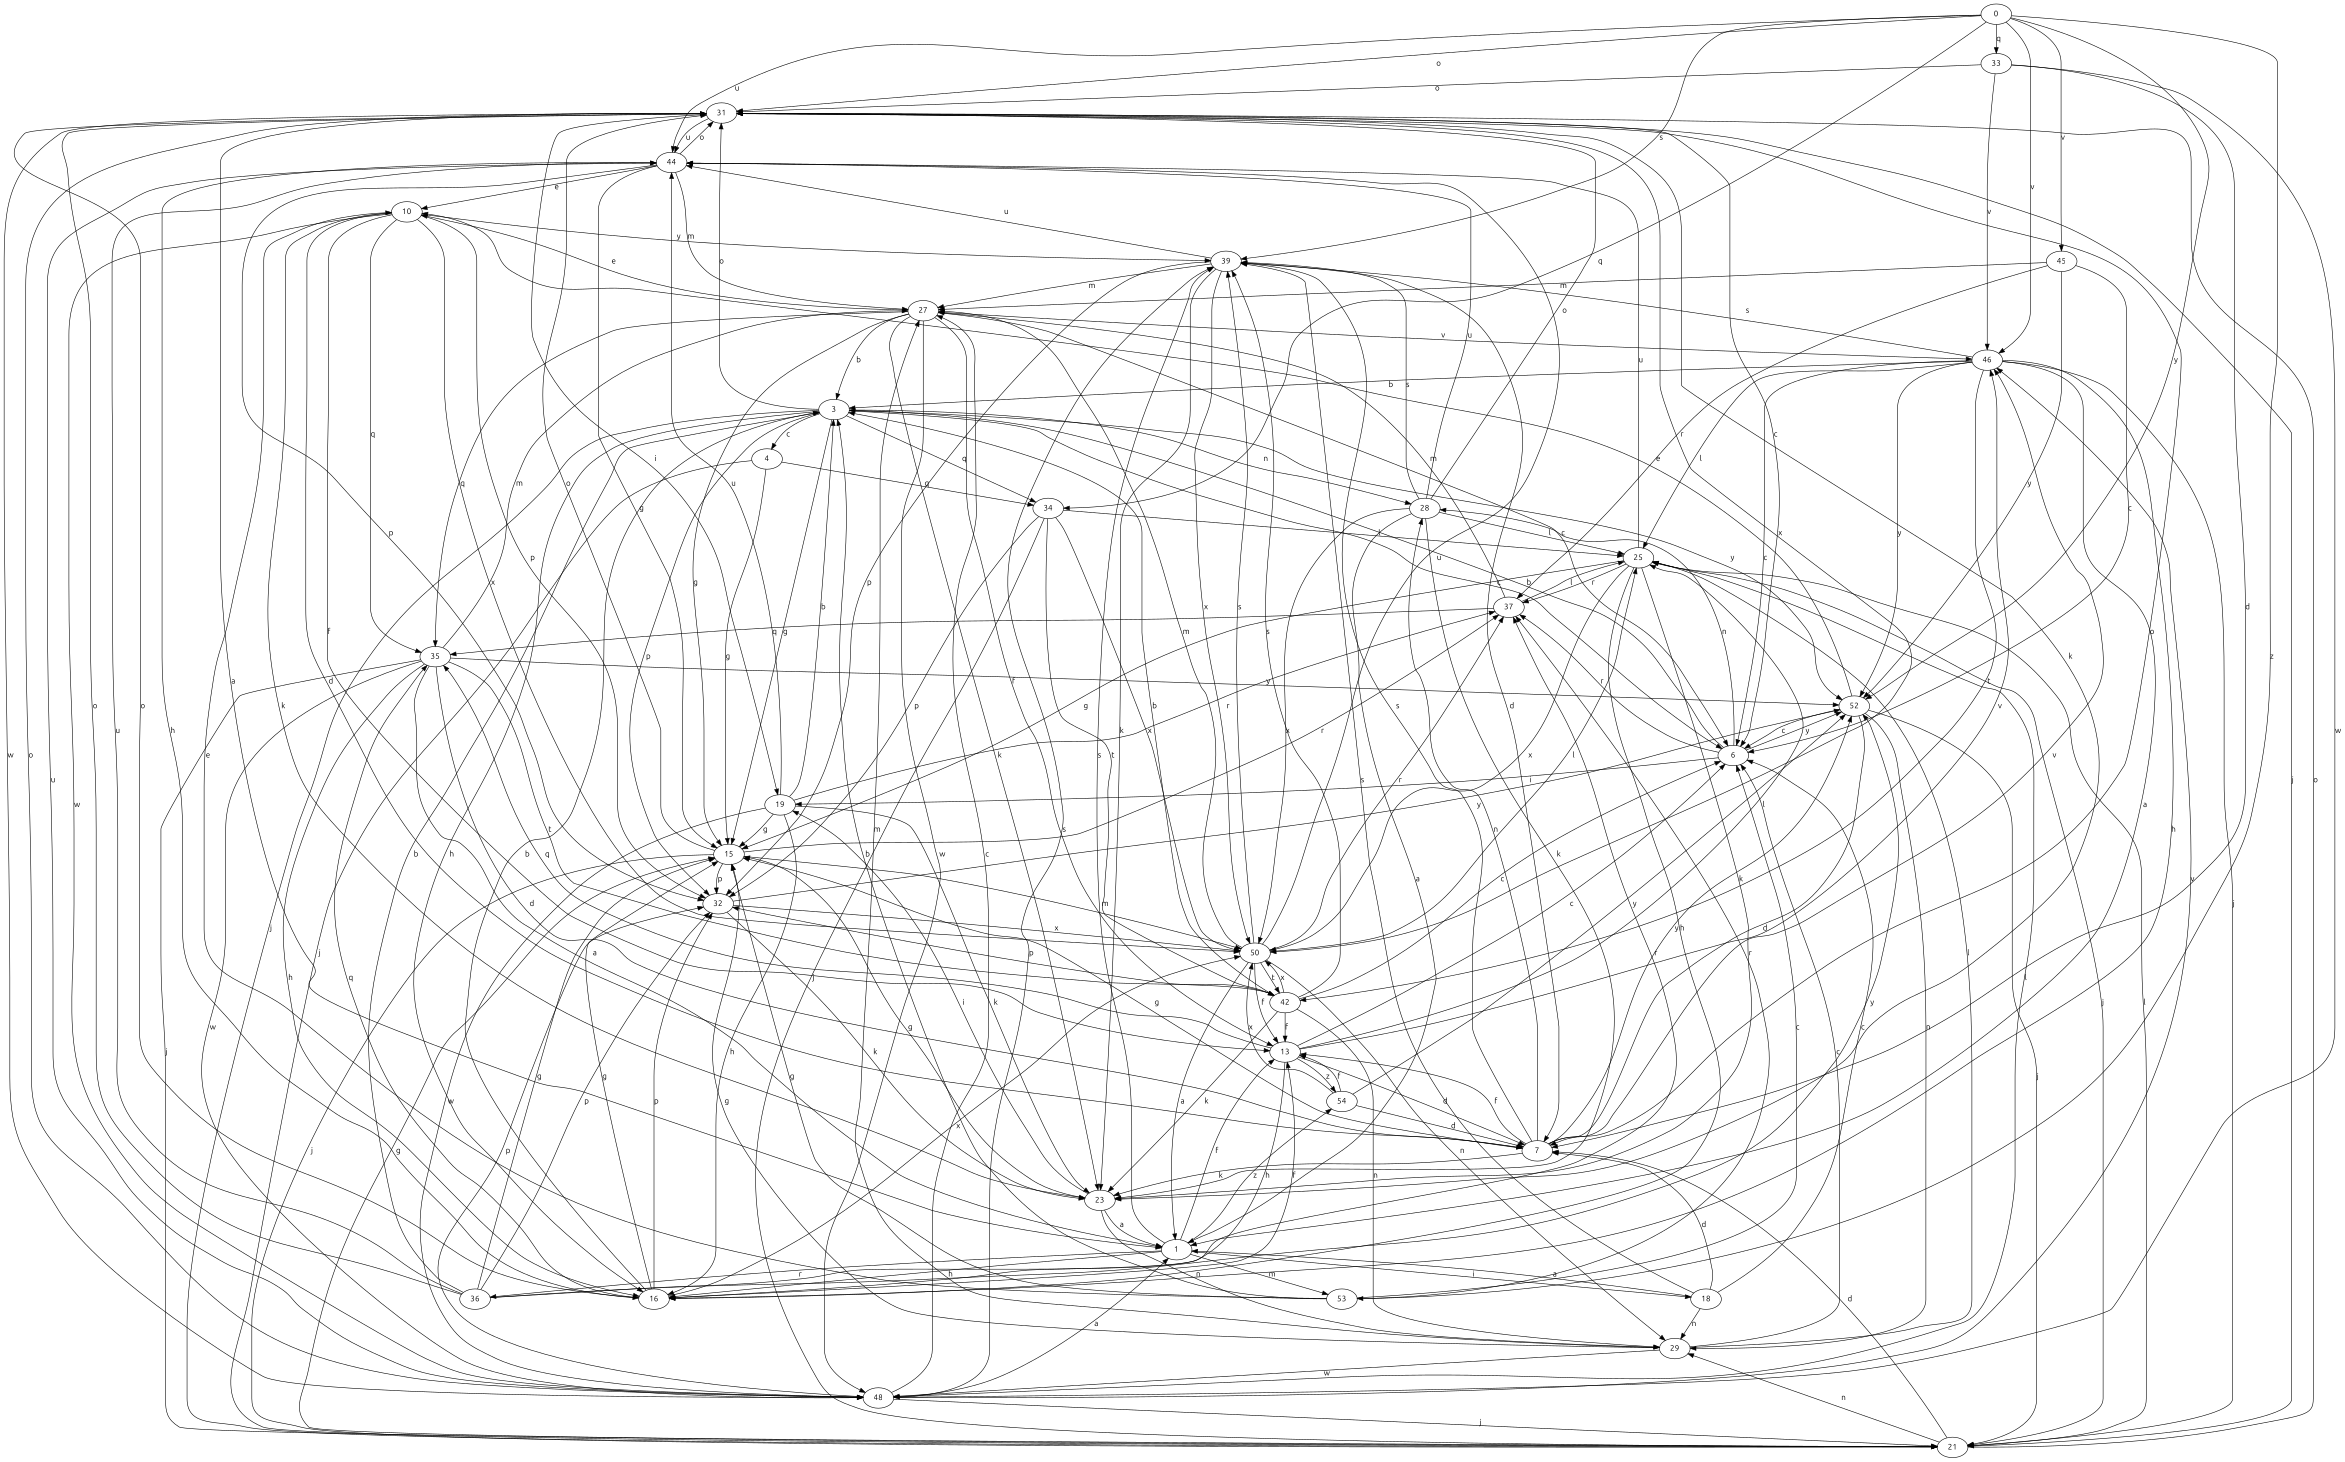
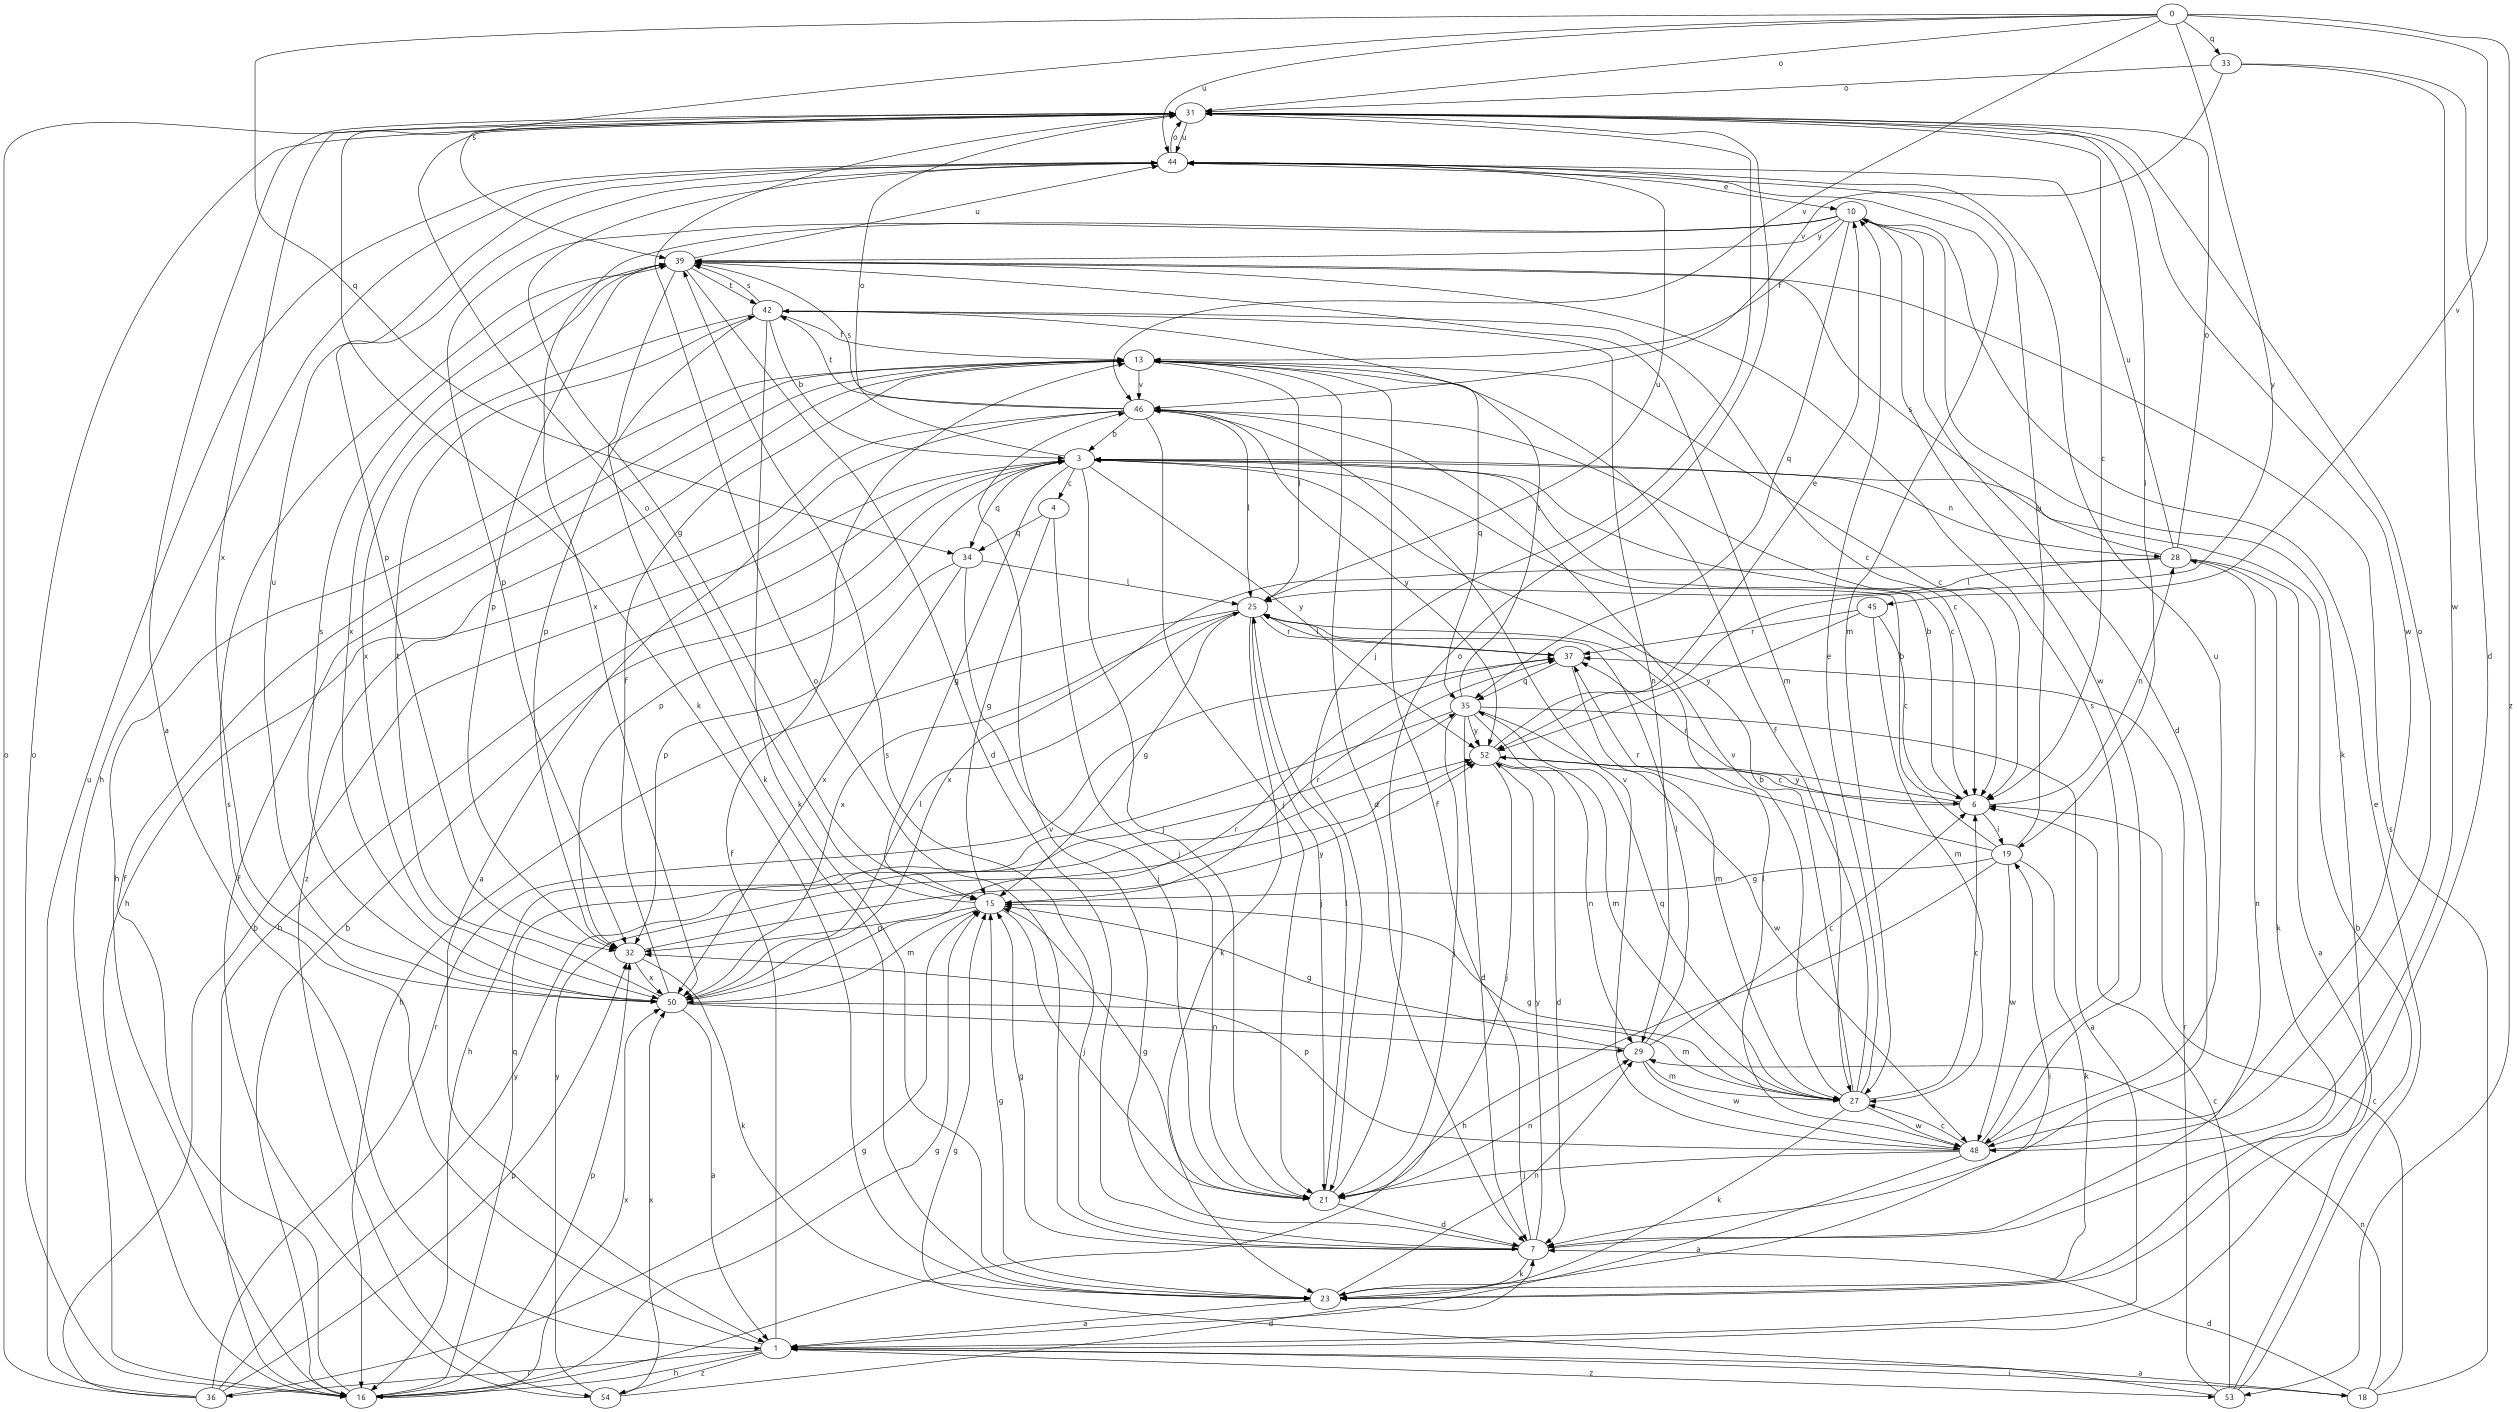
(1108, 794) -> (721, 285)
(1272, 1274) -> (1591, 1373)
